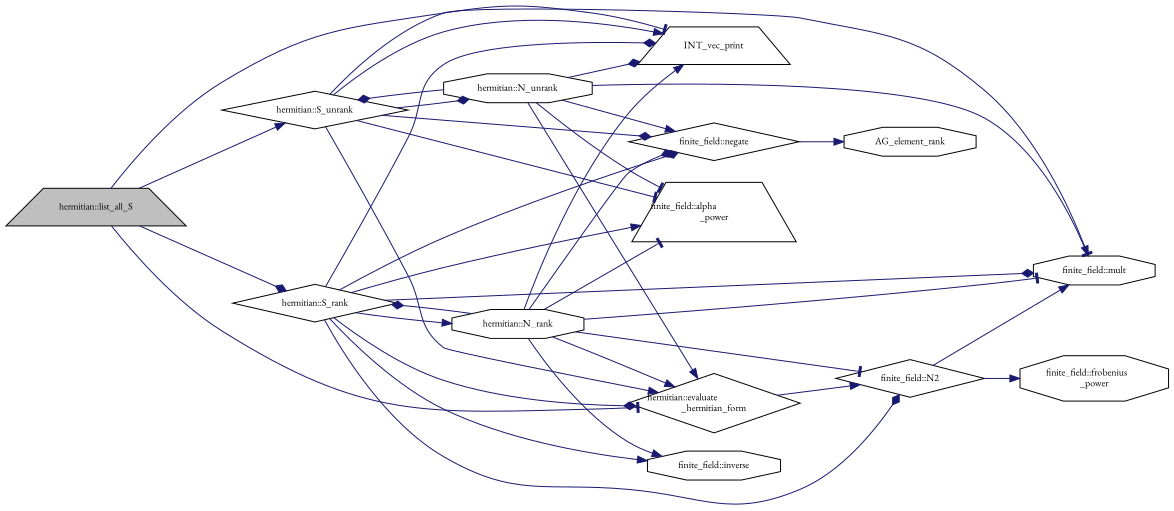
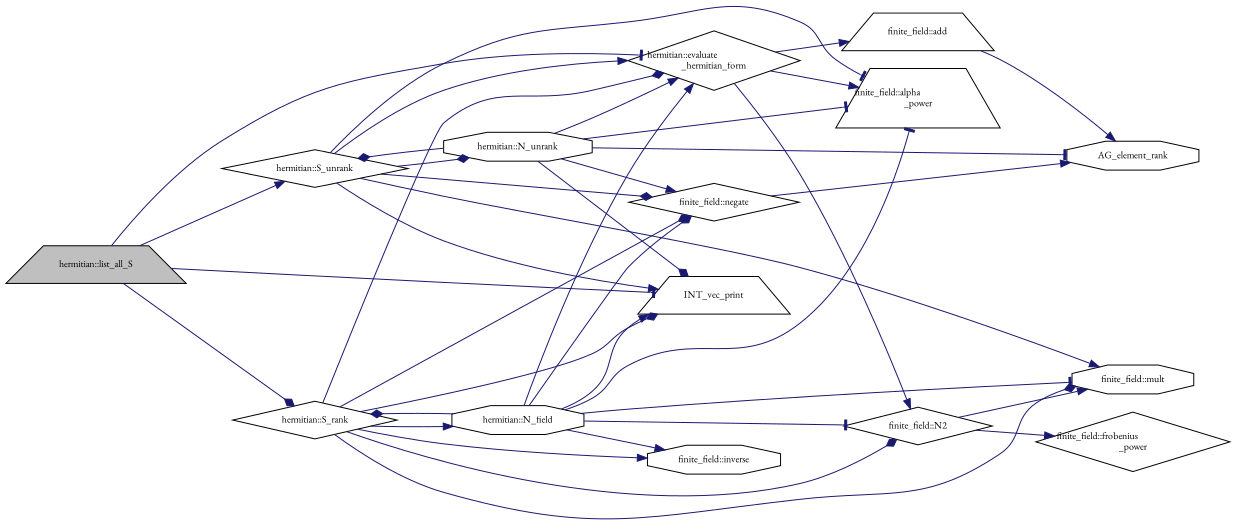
none -> (918, 32)
(875, 93) -> (827, 151)
(490, 257) -> (810, 78)
(518, 324) -> (518, 420)
(1094, 378) -> (1133, 442)
